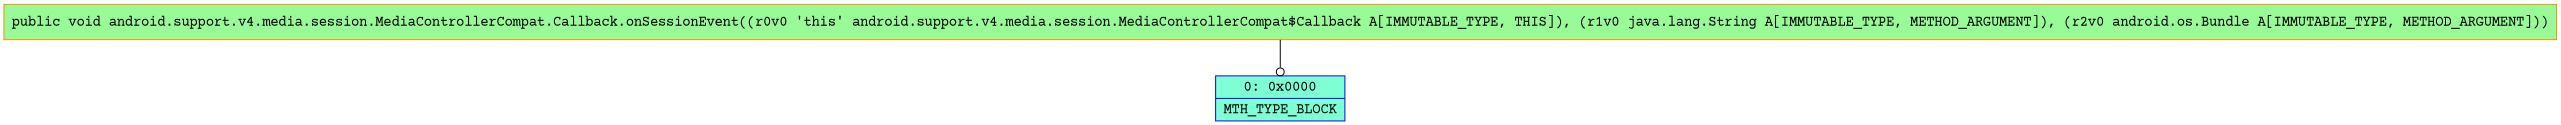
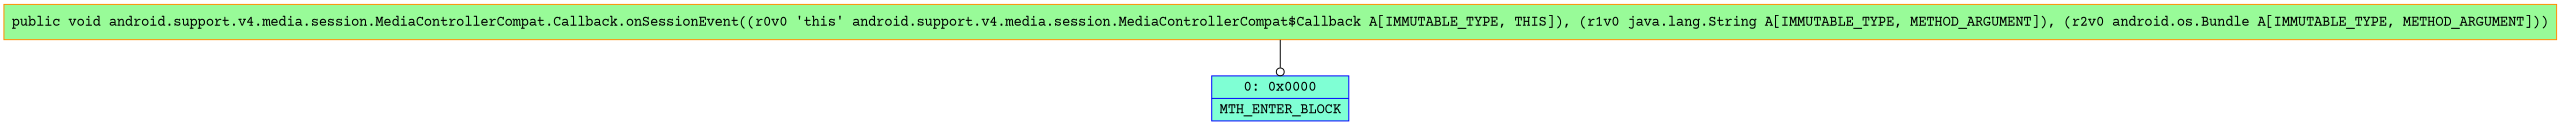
(1280, 109) -> (1280, 109)
